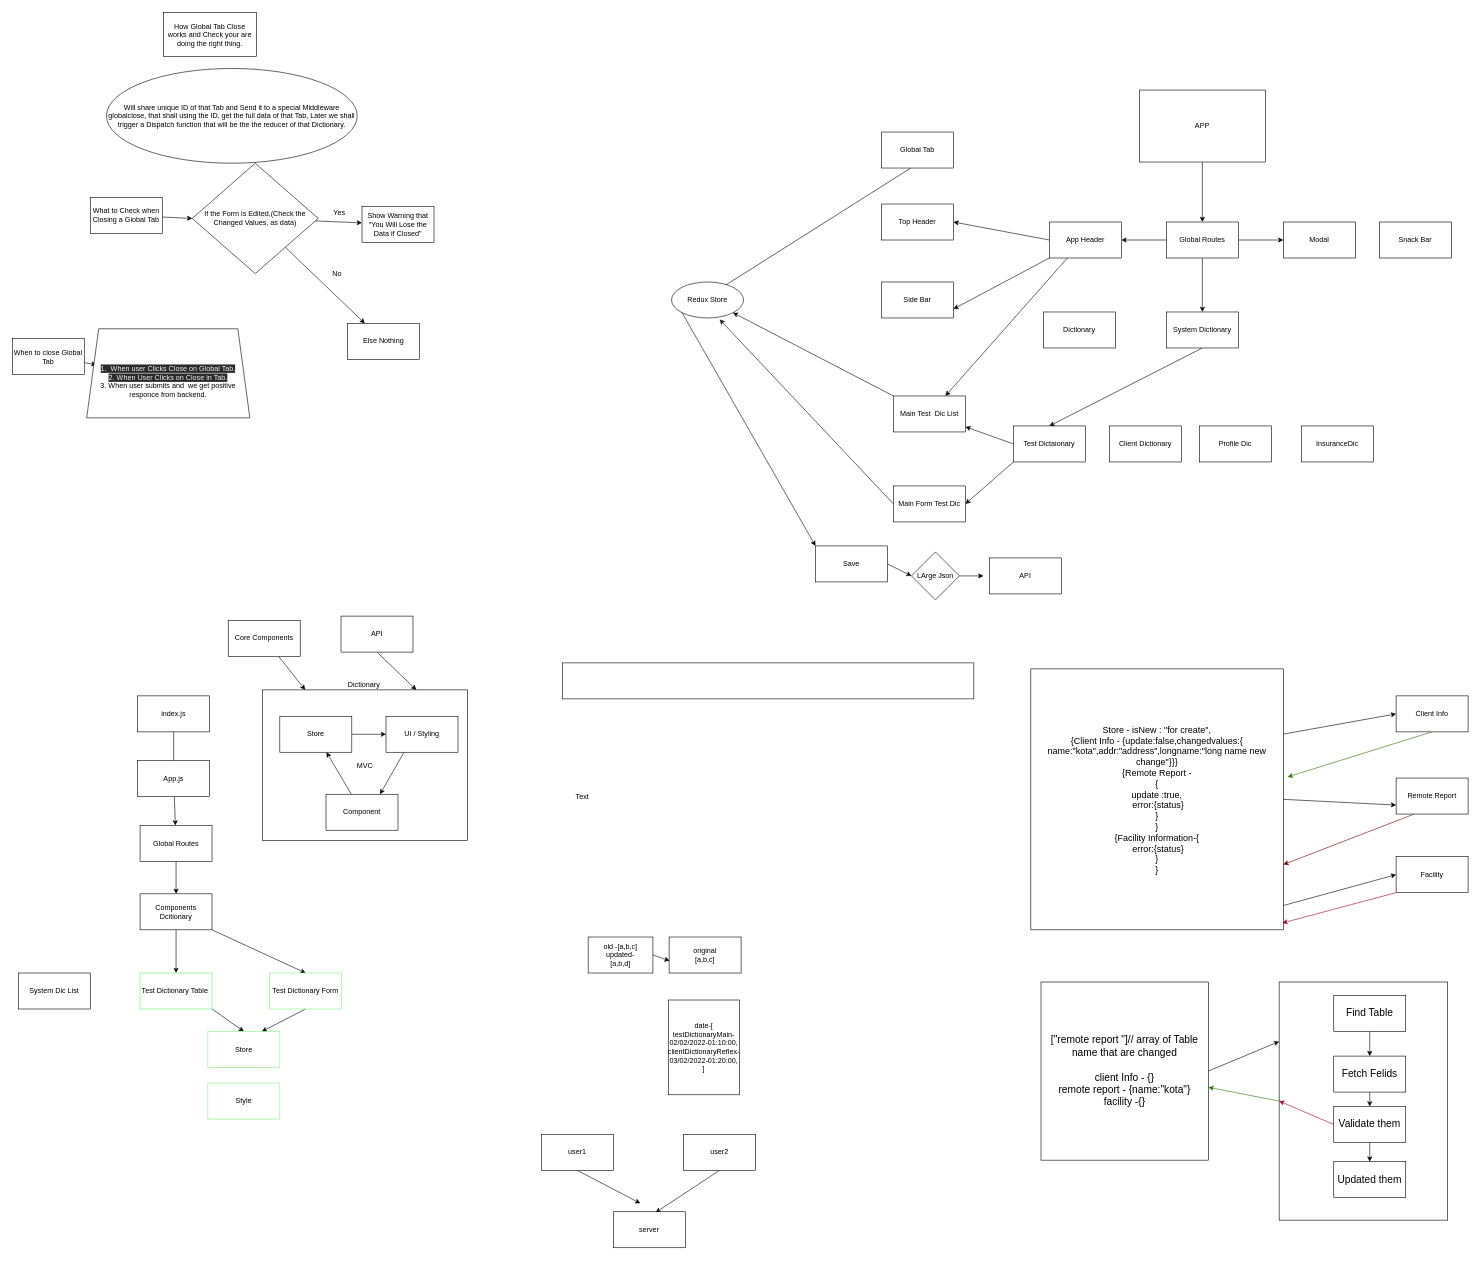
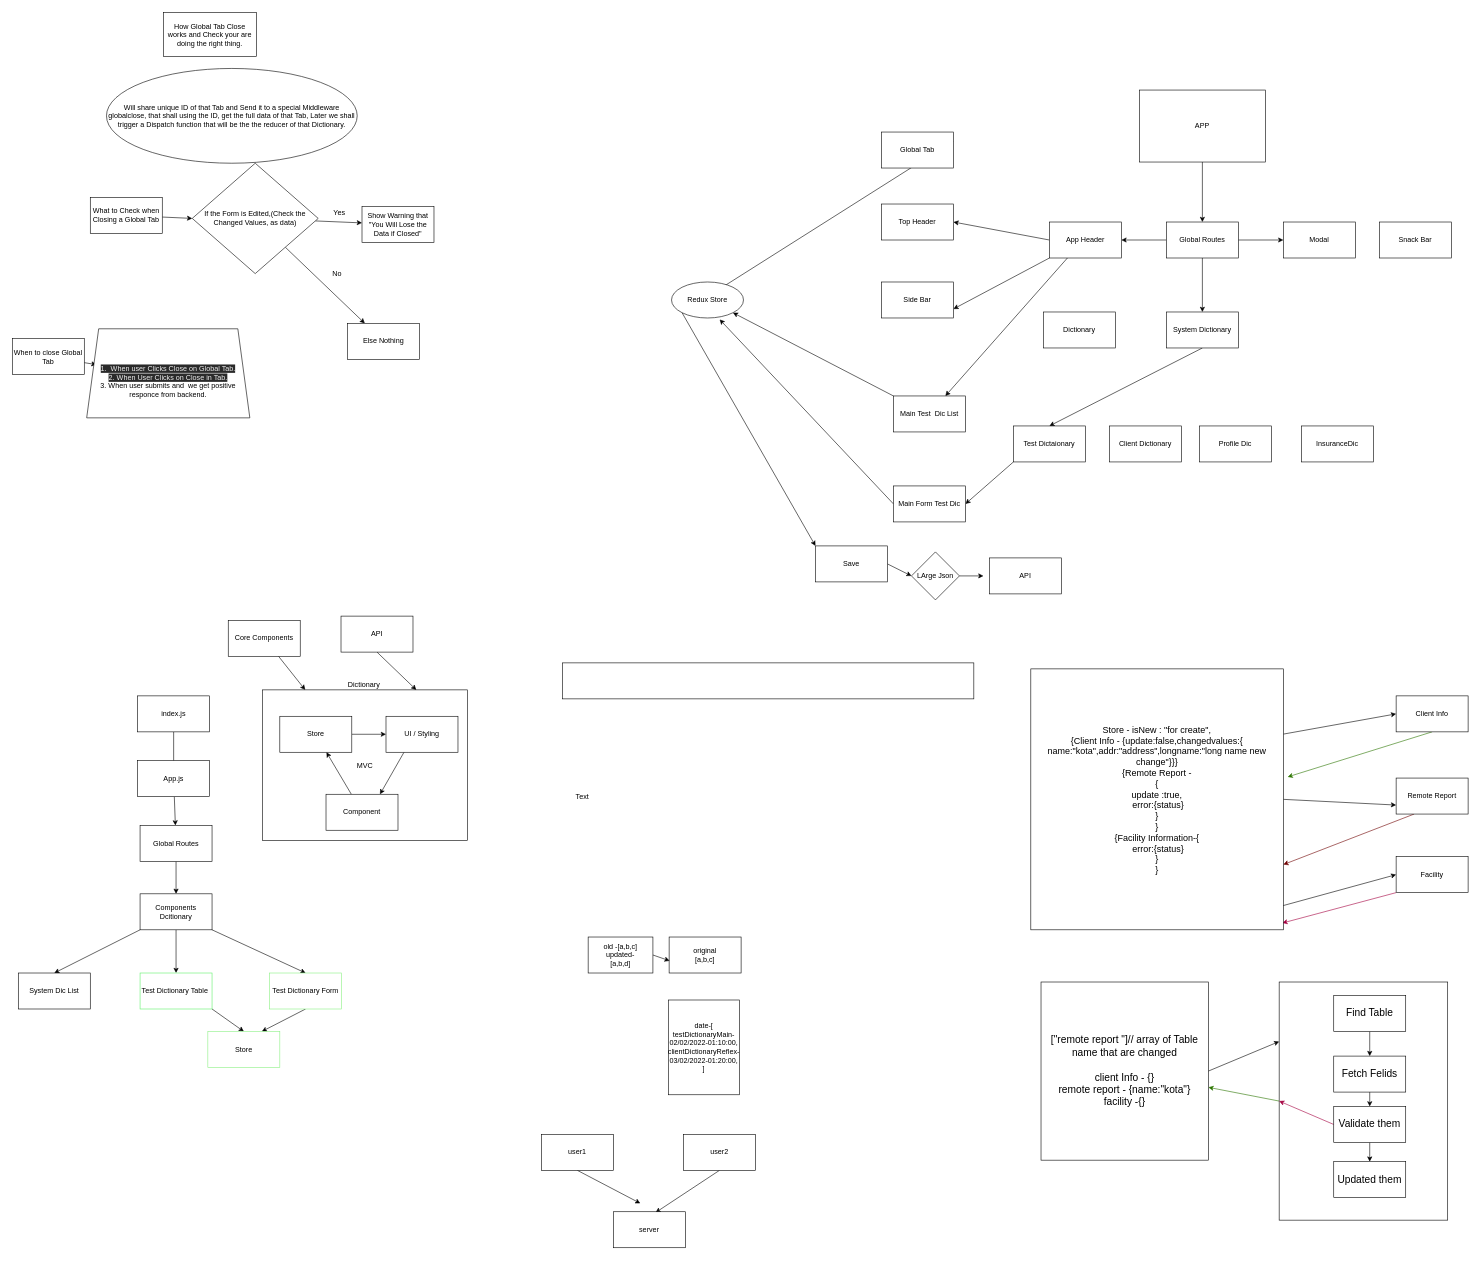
(992, 436) -> none
none -> (127, 936)
(244, 1101) -> none
